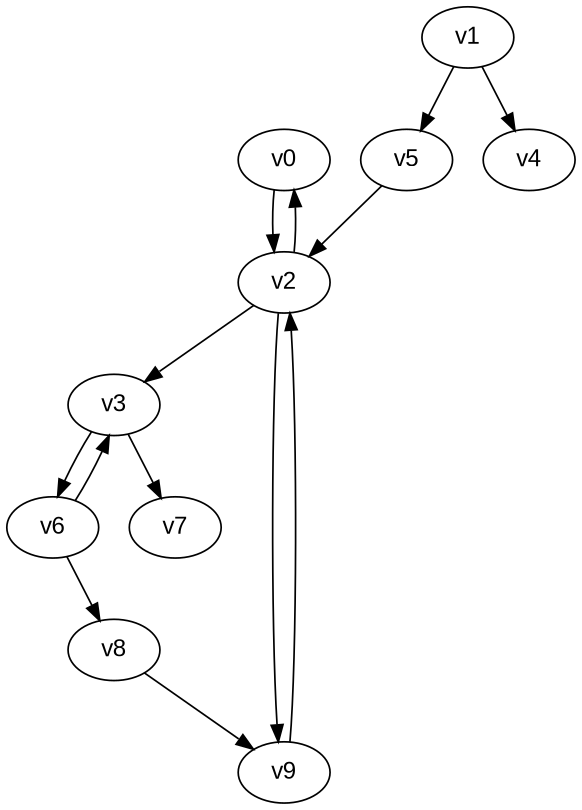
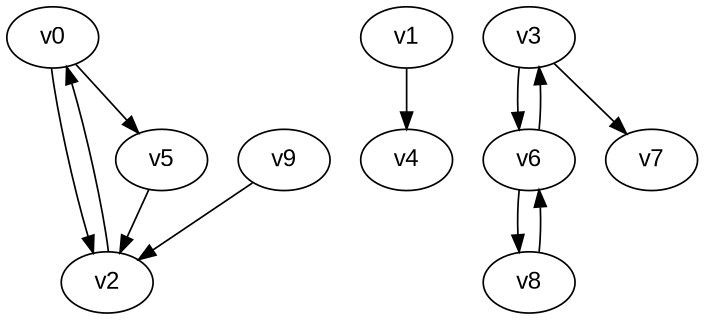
(441, 91) -> (101, 92)
(207, 338) -> none
(273, 519) -> none
(192, 706) -> (541, 230)
